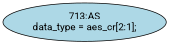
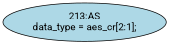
(85, 22) -> (85, 22)
